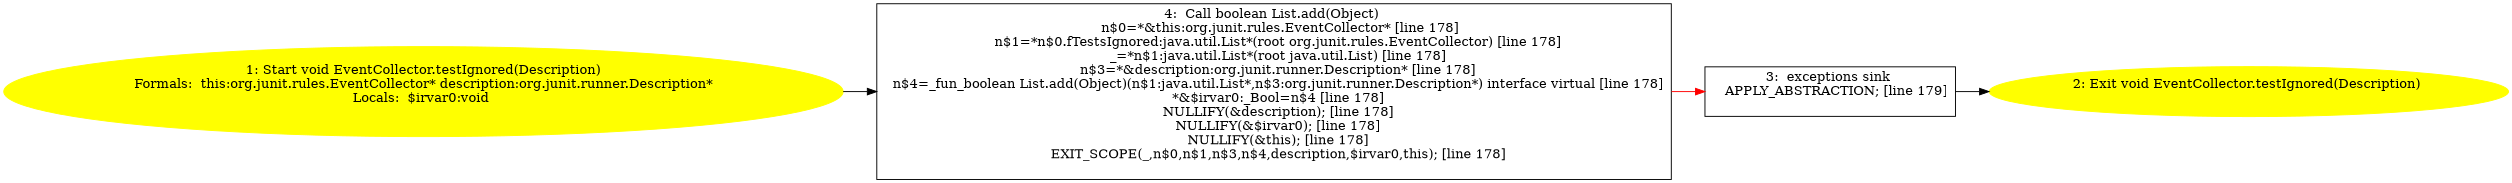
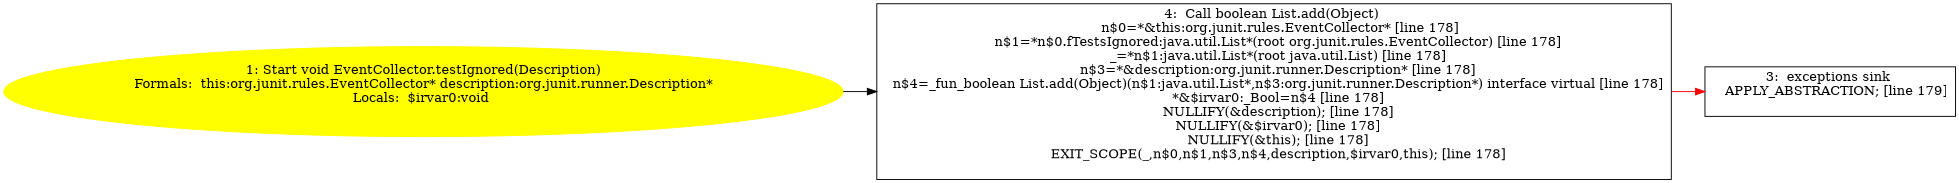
(2249, 92) -> none
